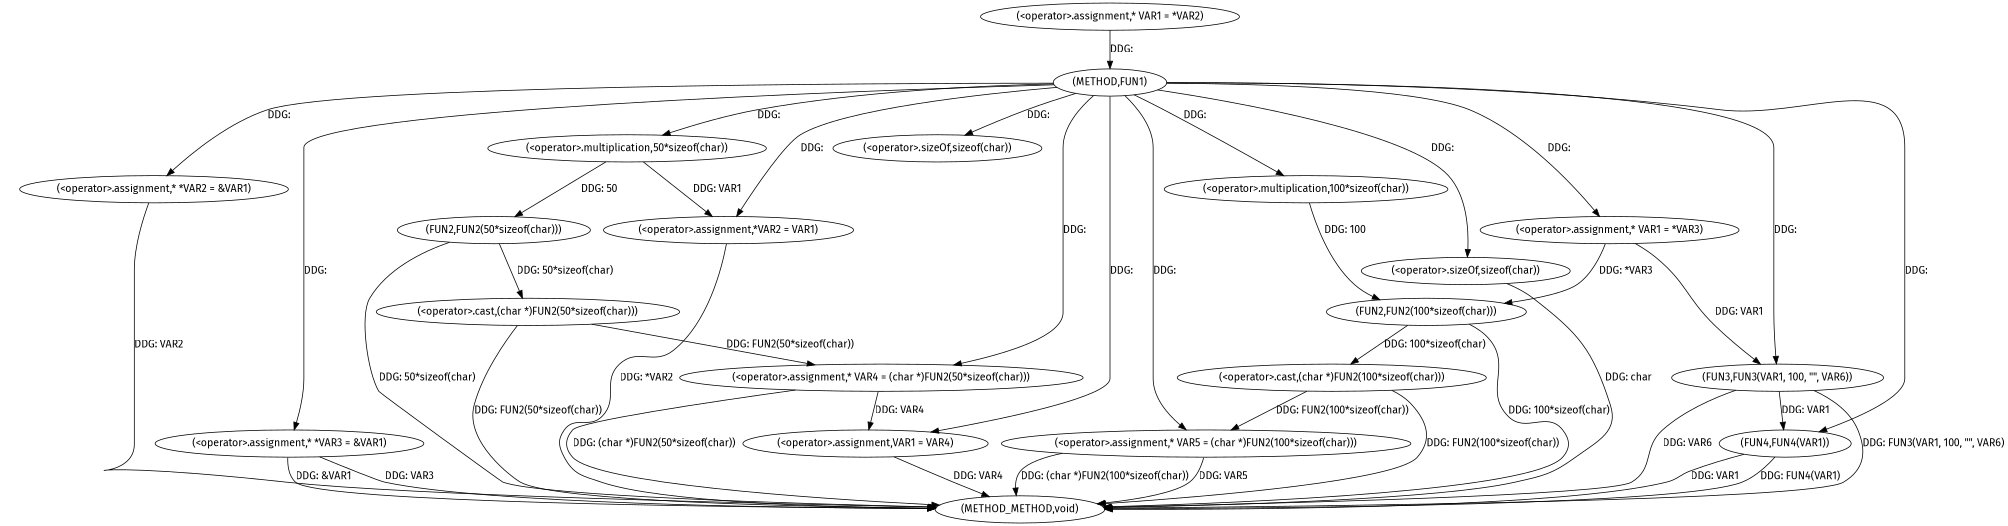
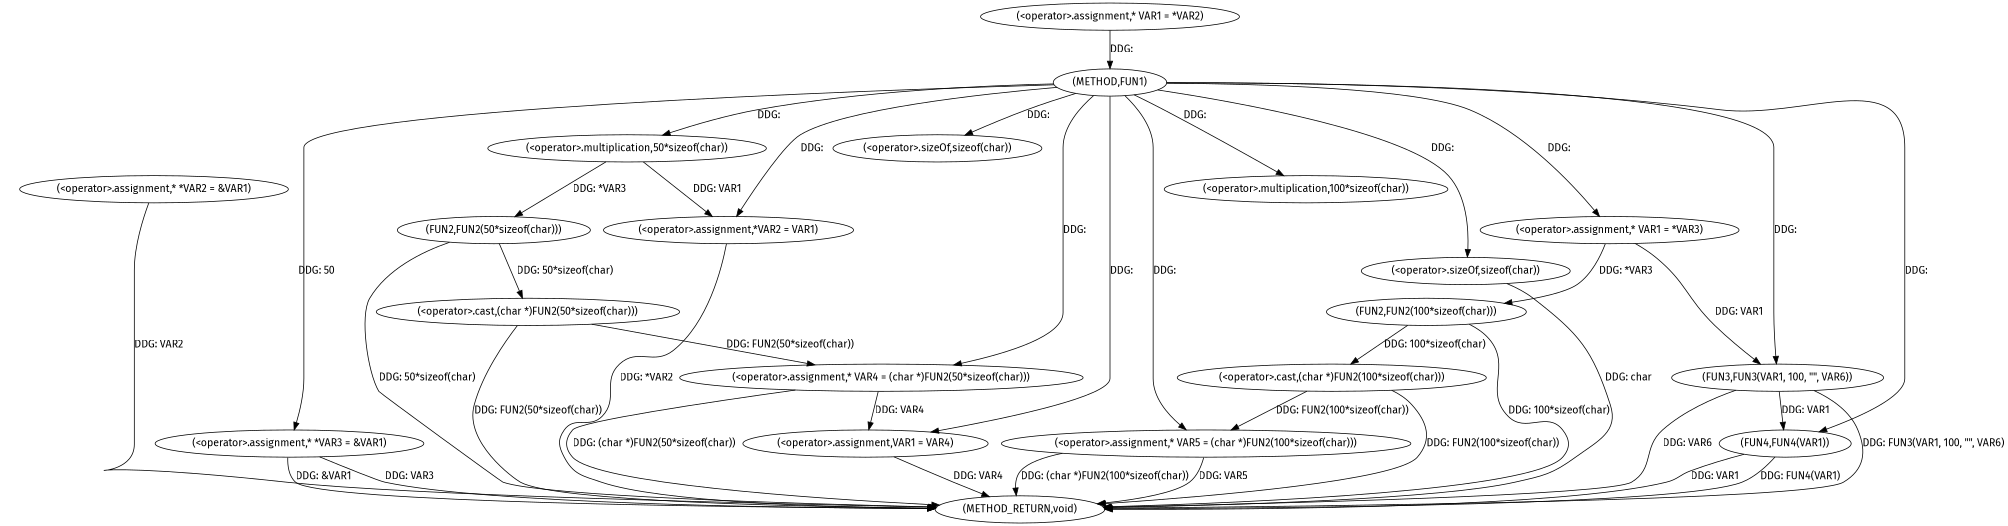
(603, 88) -> none
(599, 189) -> (599, 189)
(1332, 256) -> none
(317, 271) -> (317, 271)
(1020, 509) -> (1020, 509)
